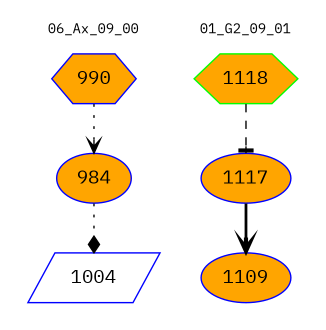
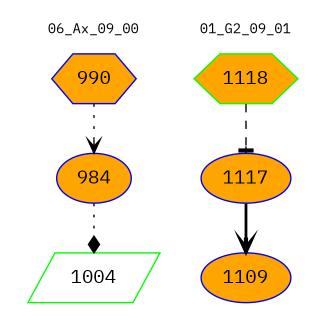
(94, 278) -> (94, 278)
